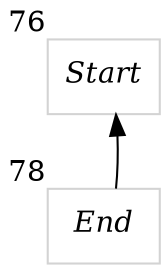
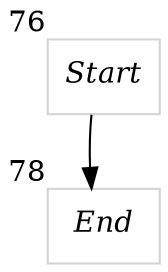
(118, 162) -> (90, 141)
